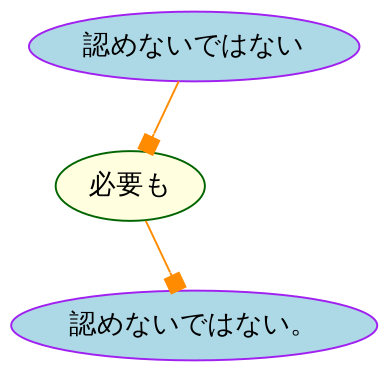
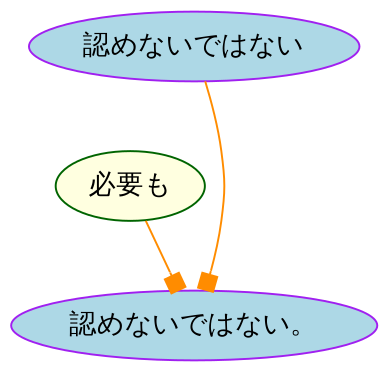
(166, 107) -> (224, 176)
